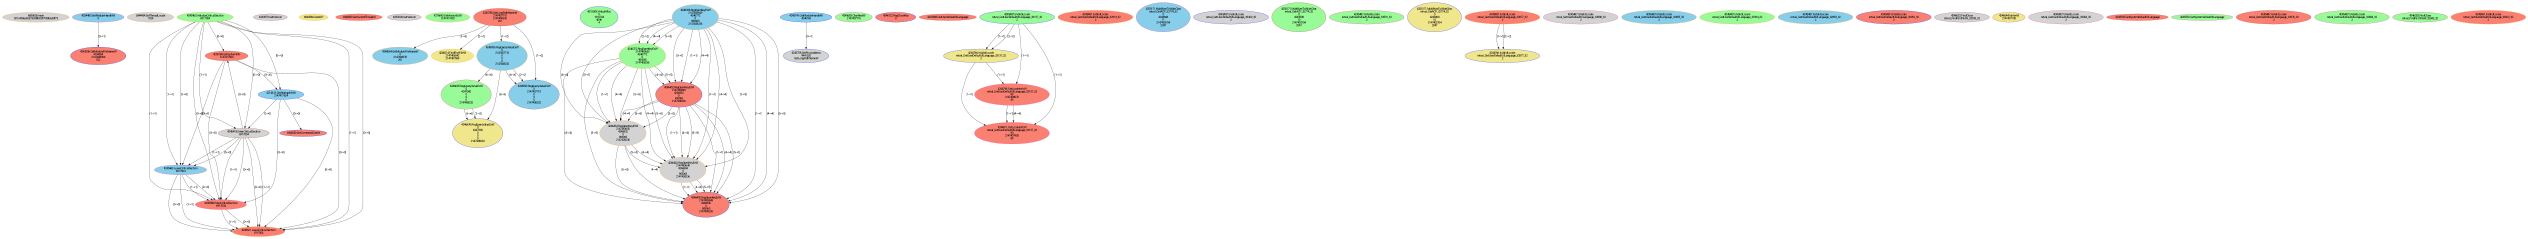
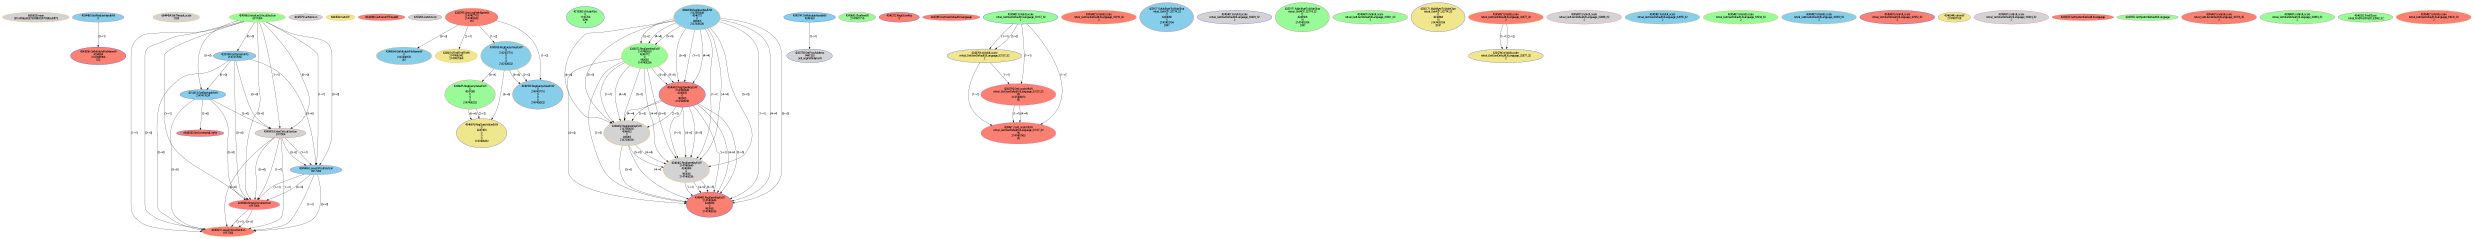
(448, 17) -> none
(1962, 17) -> none
(227, 56) -> (235, 56)
(235, 95) -> (246, 98)
